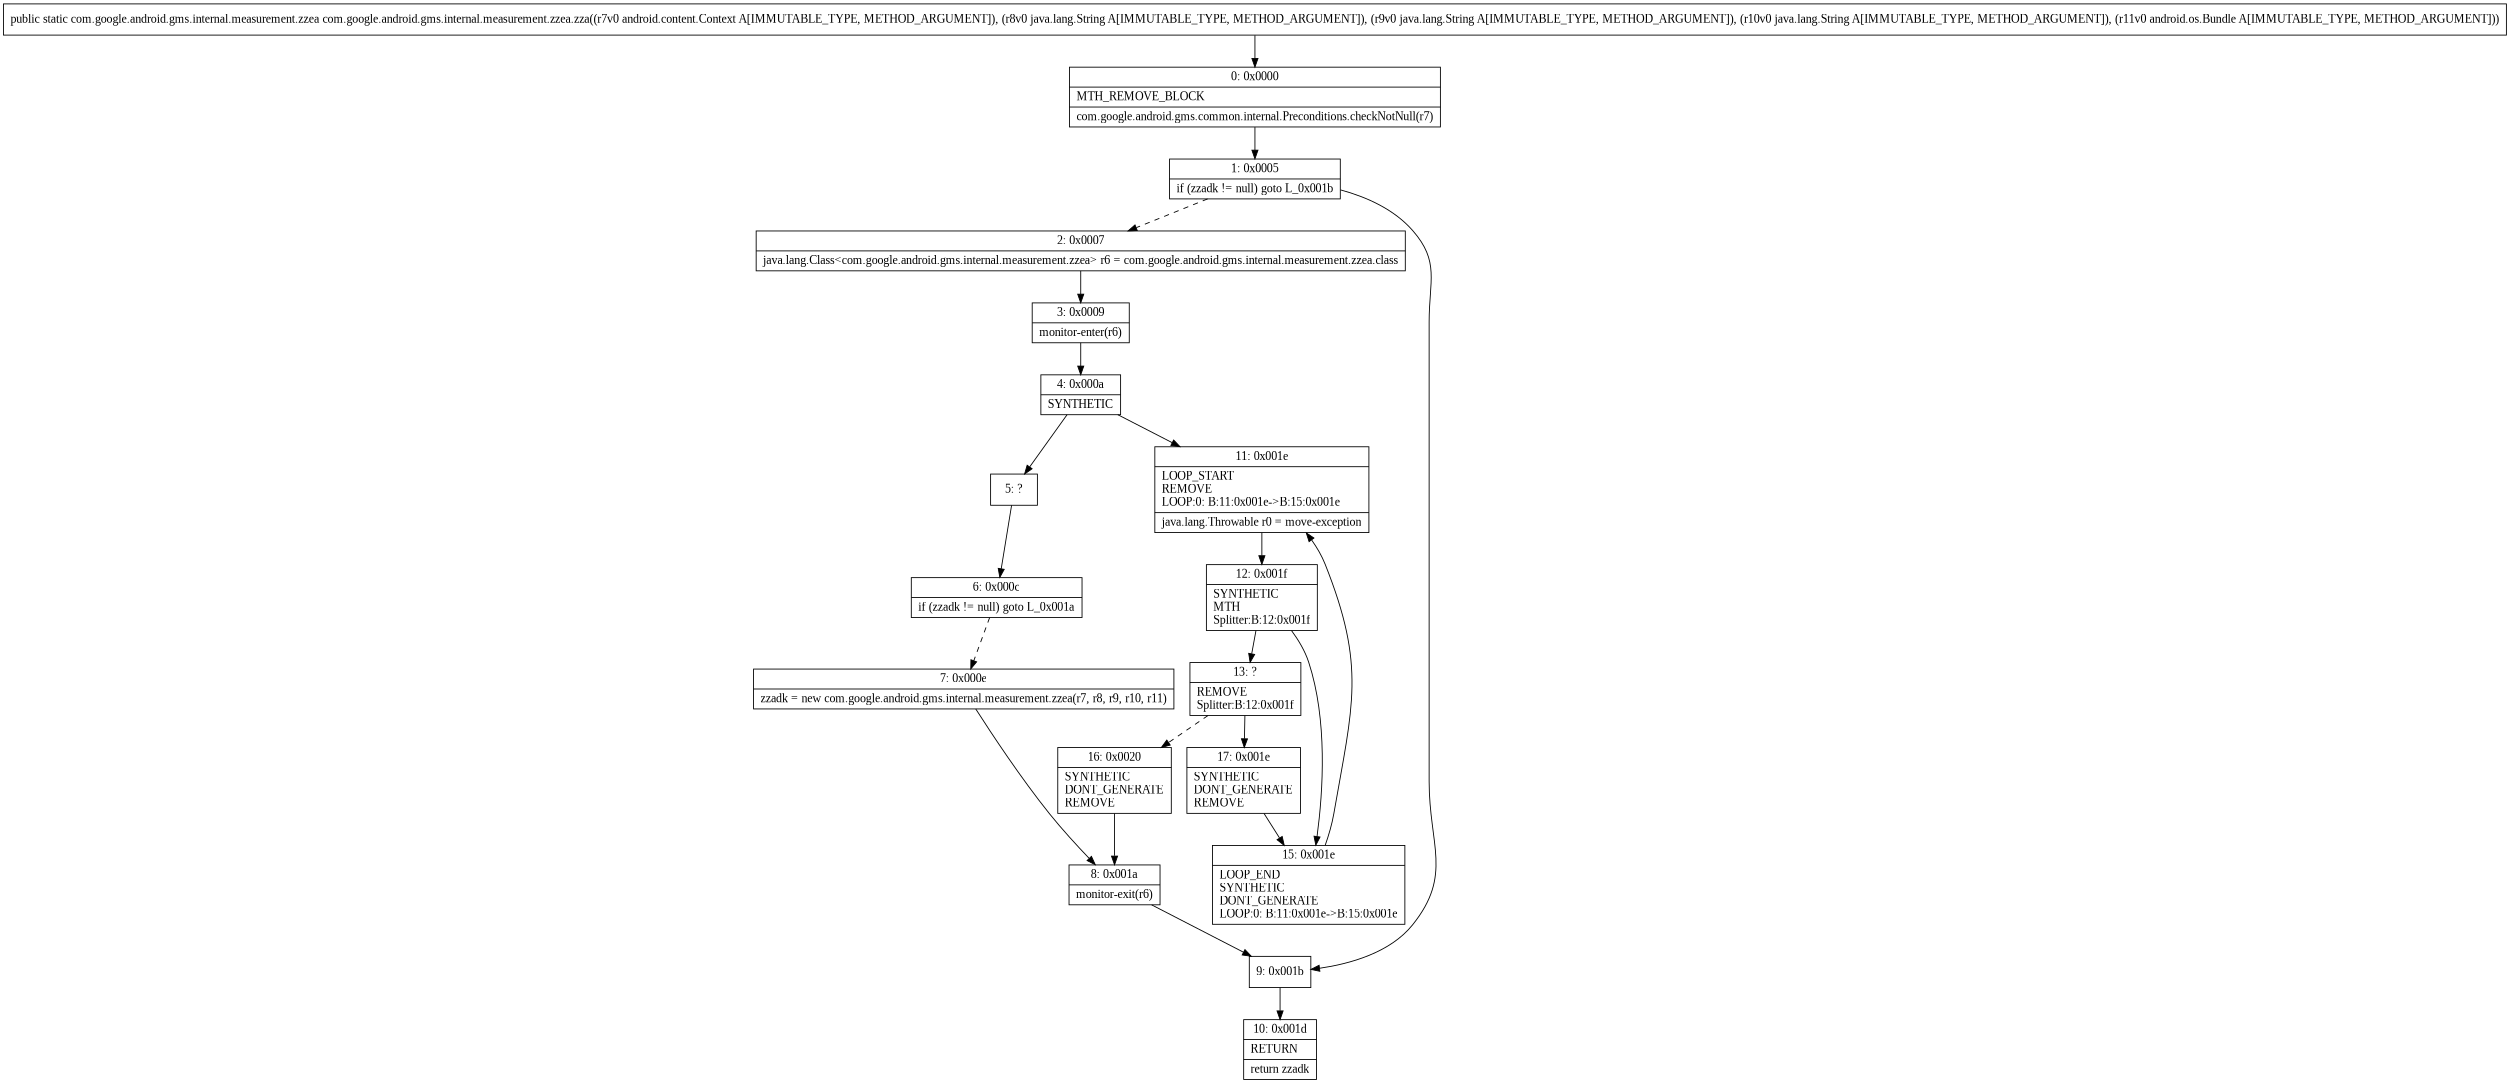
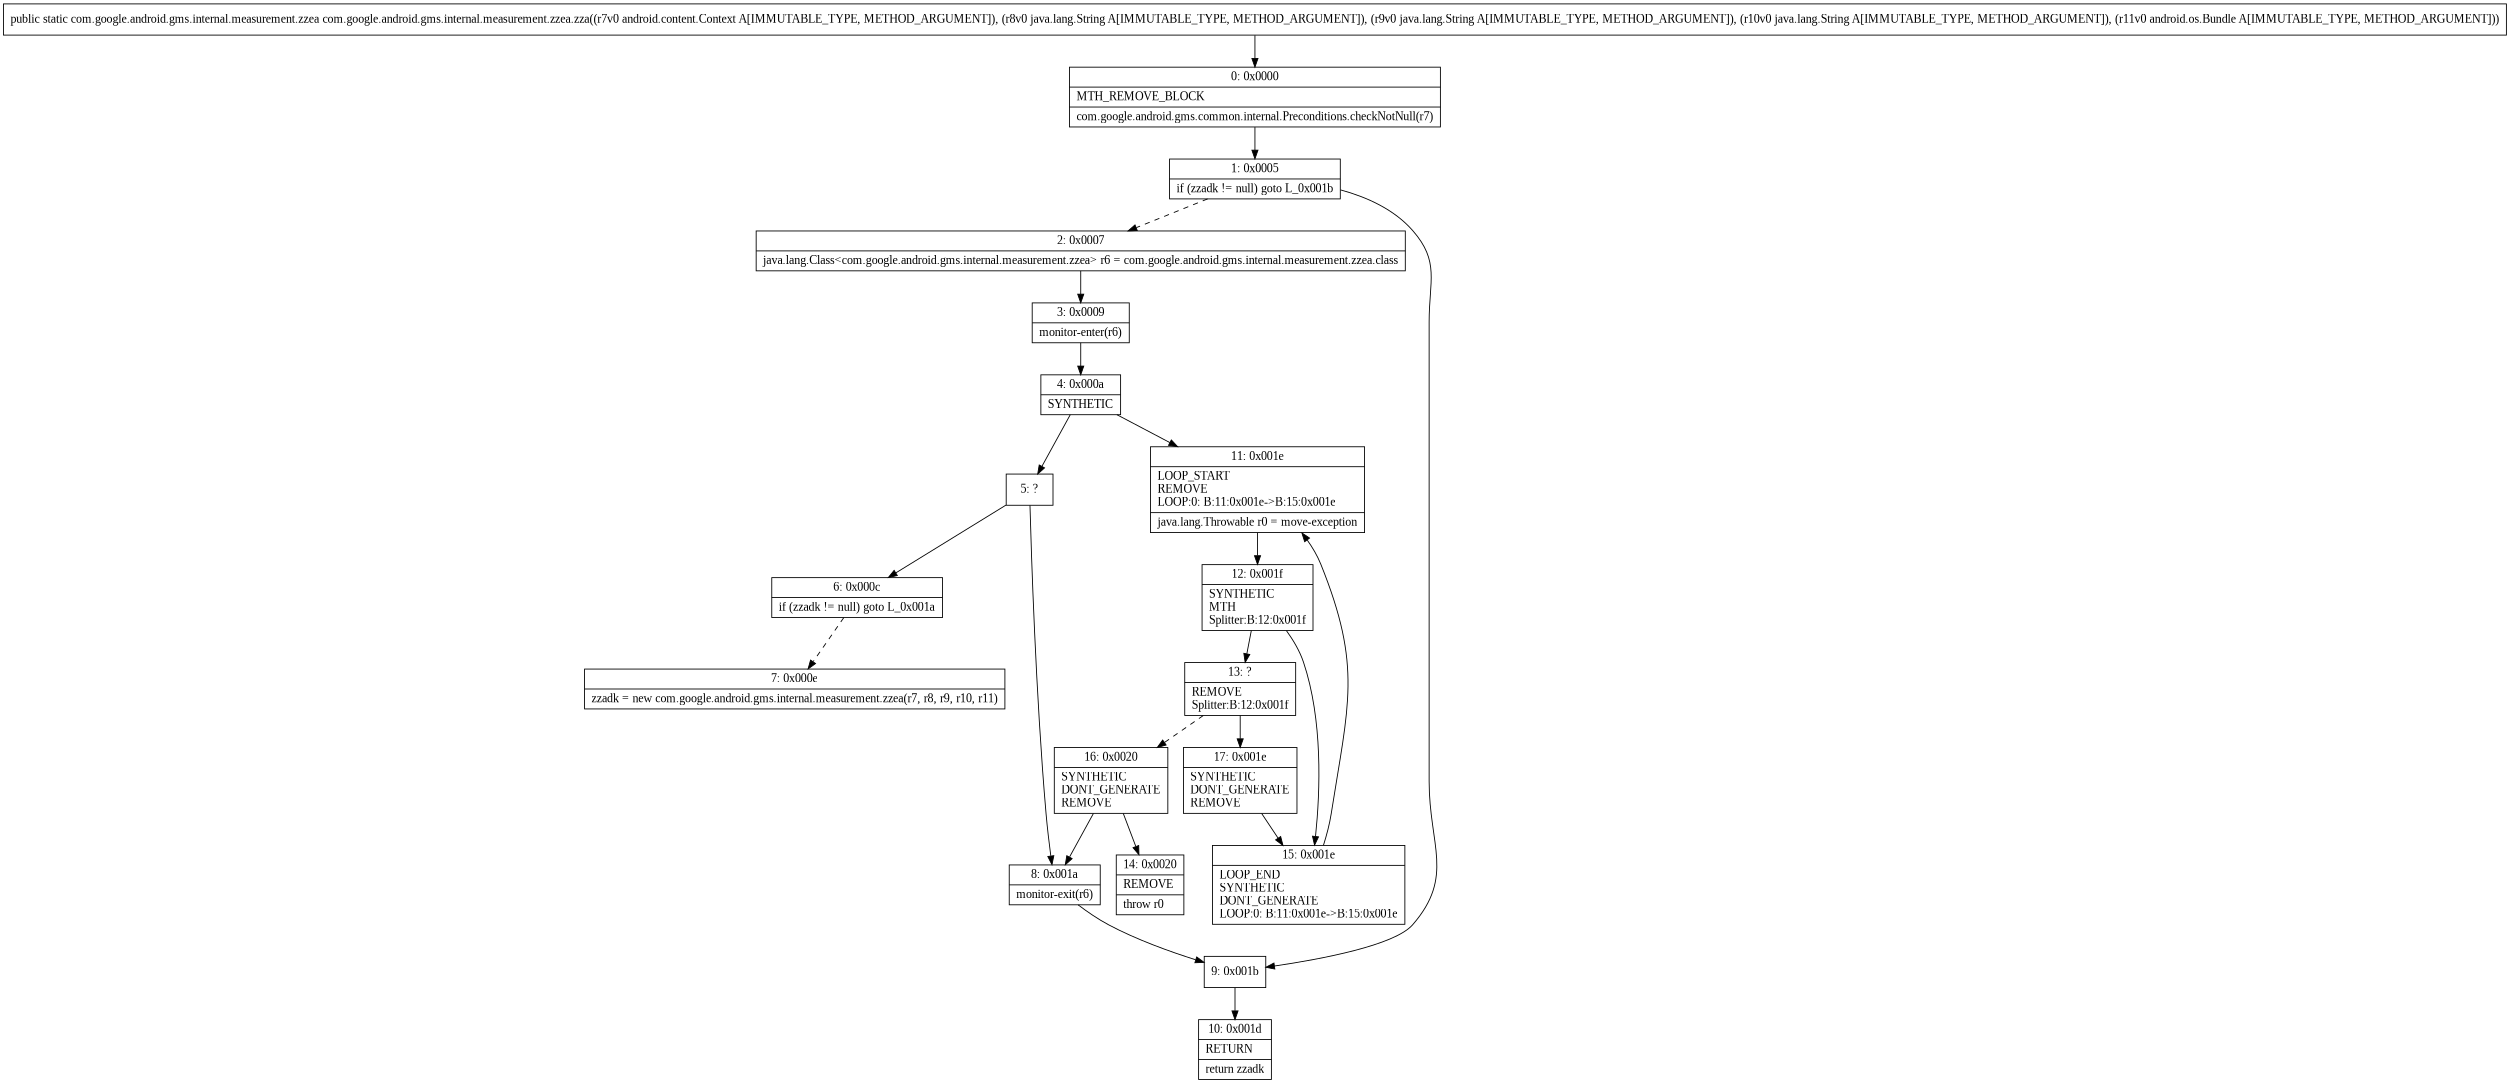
(1029, 786) -> (1037, 681)
none -> (1150, 885)
